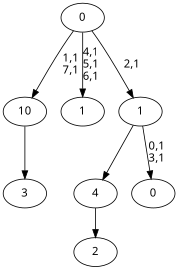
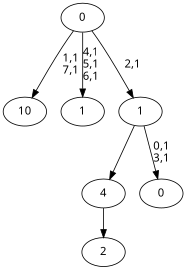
(25, 193) -> none
